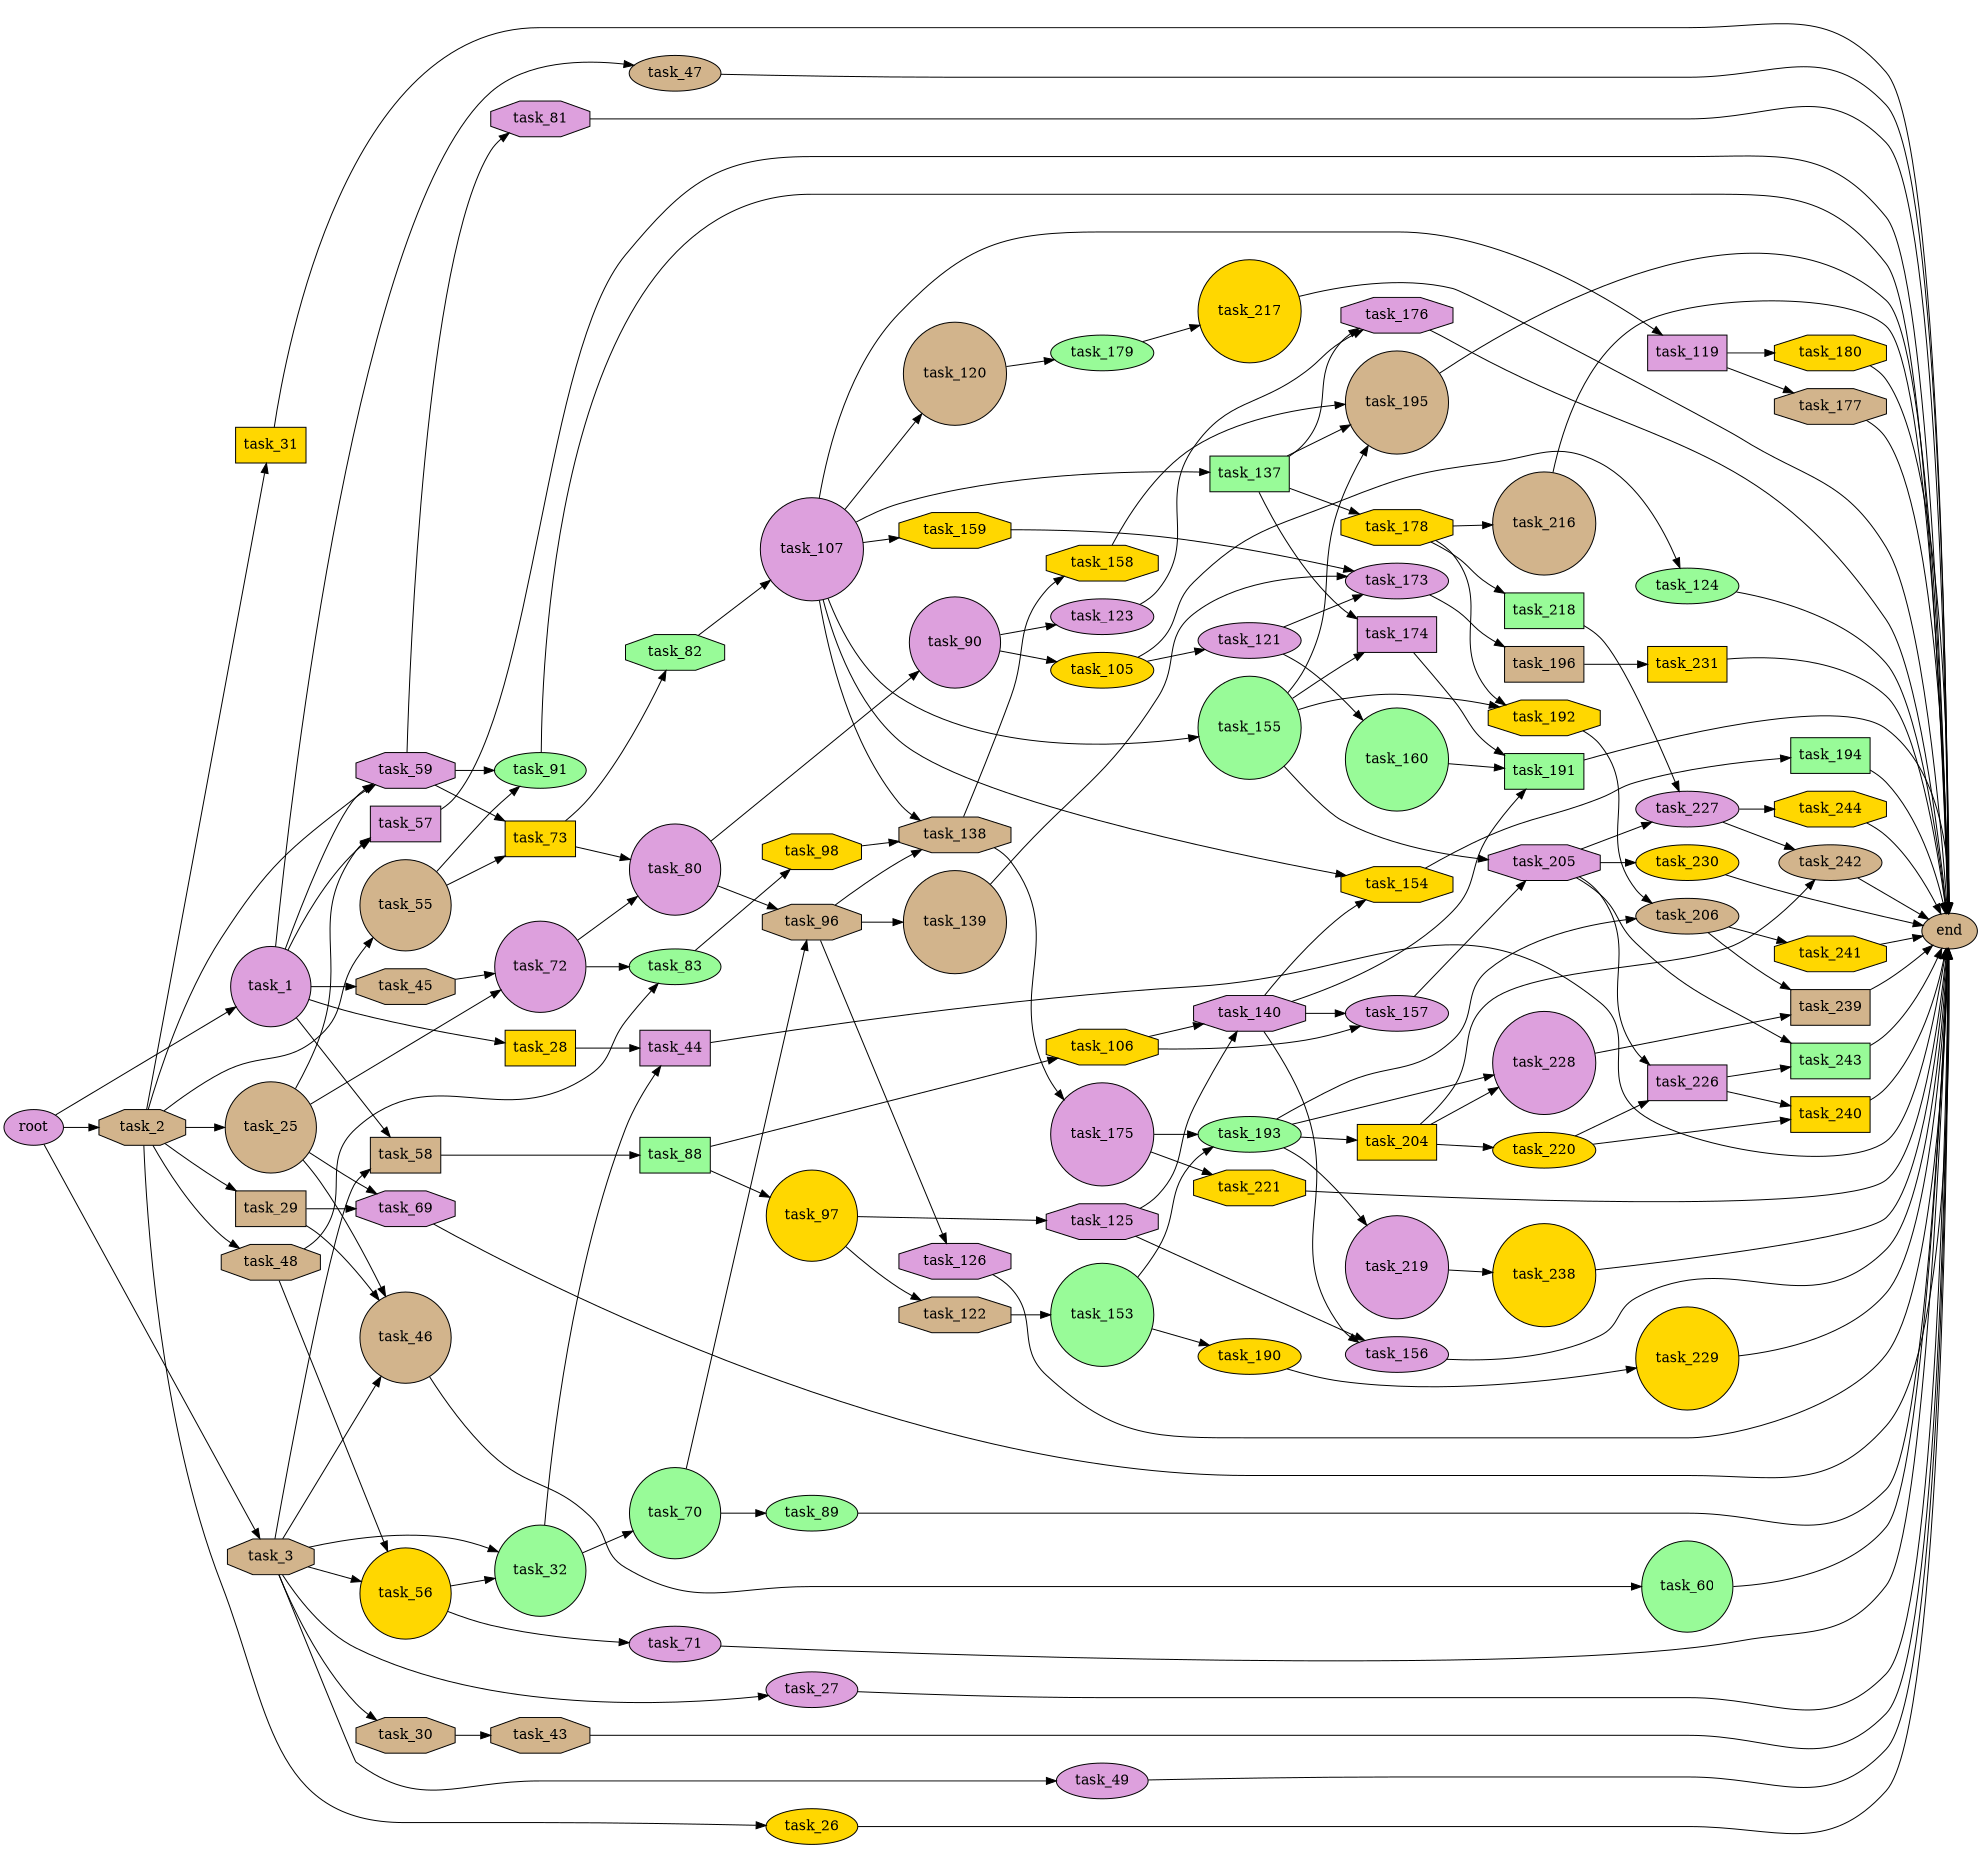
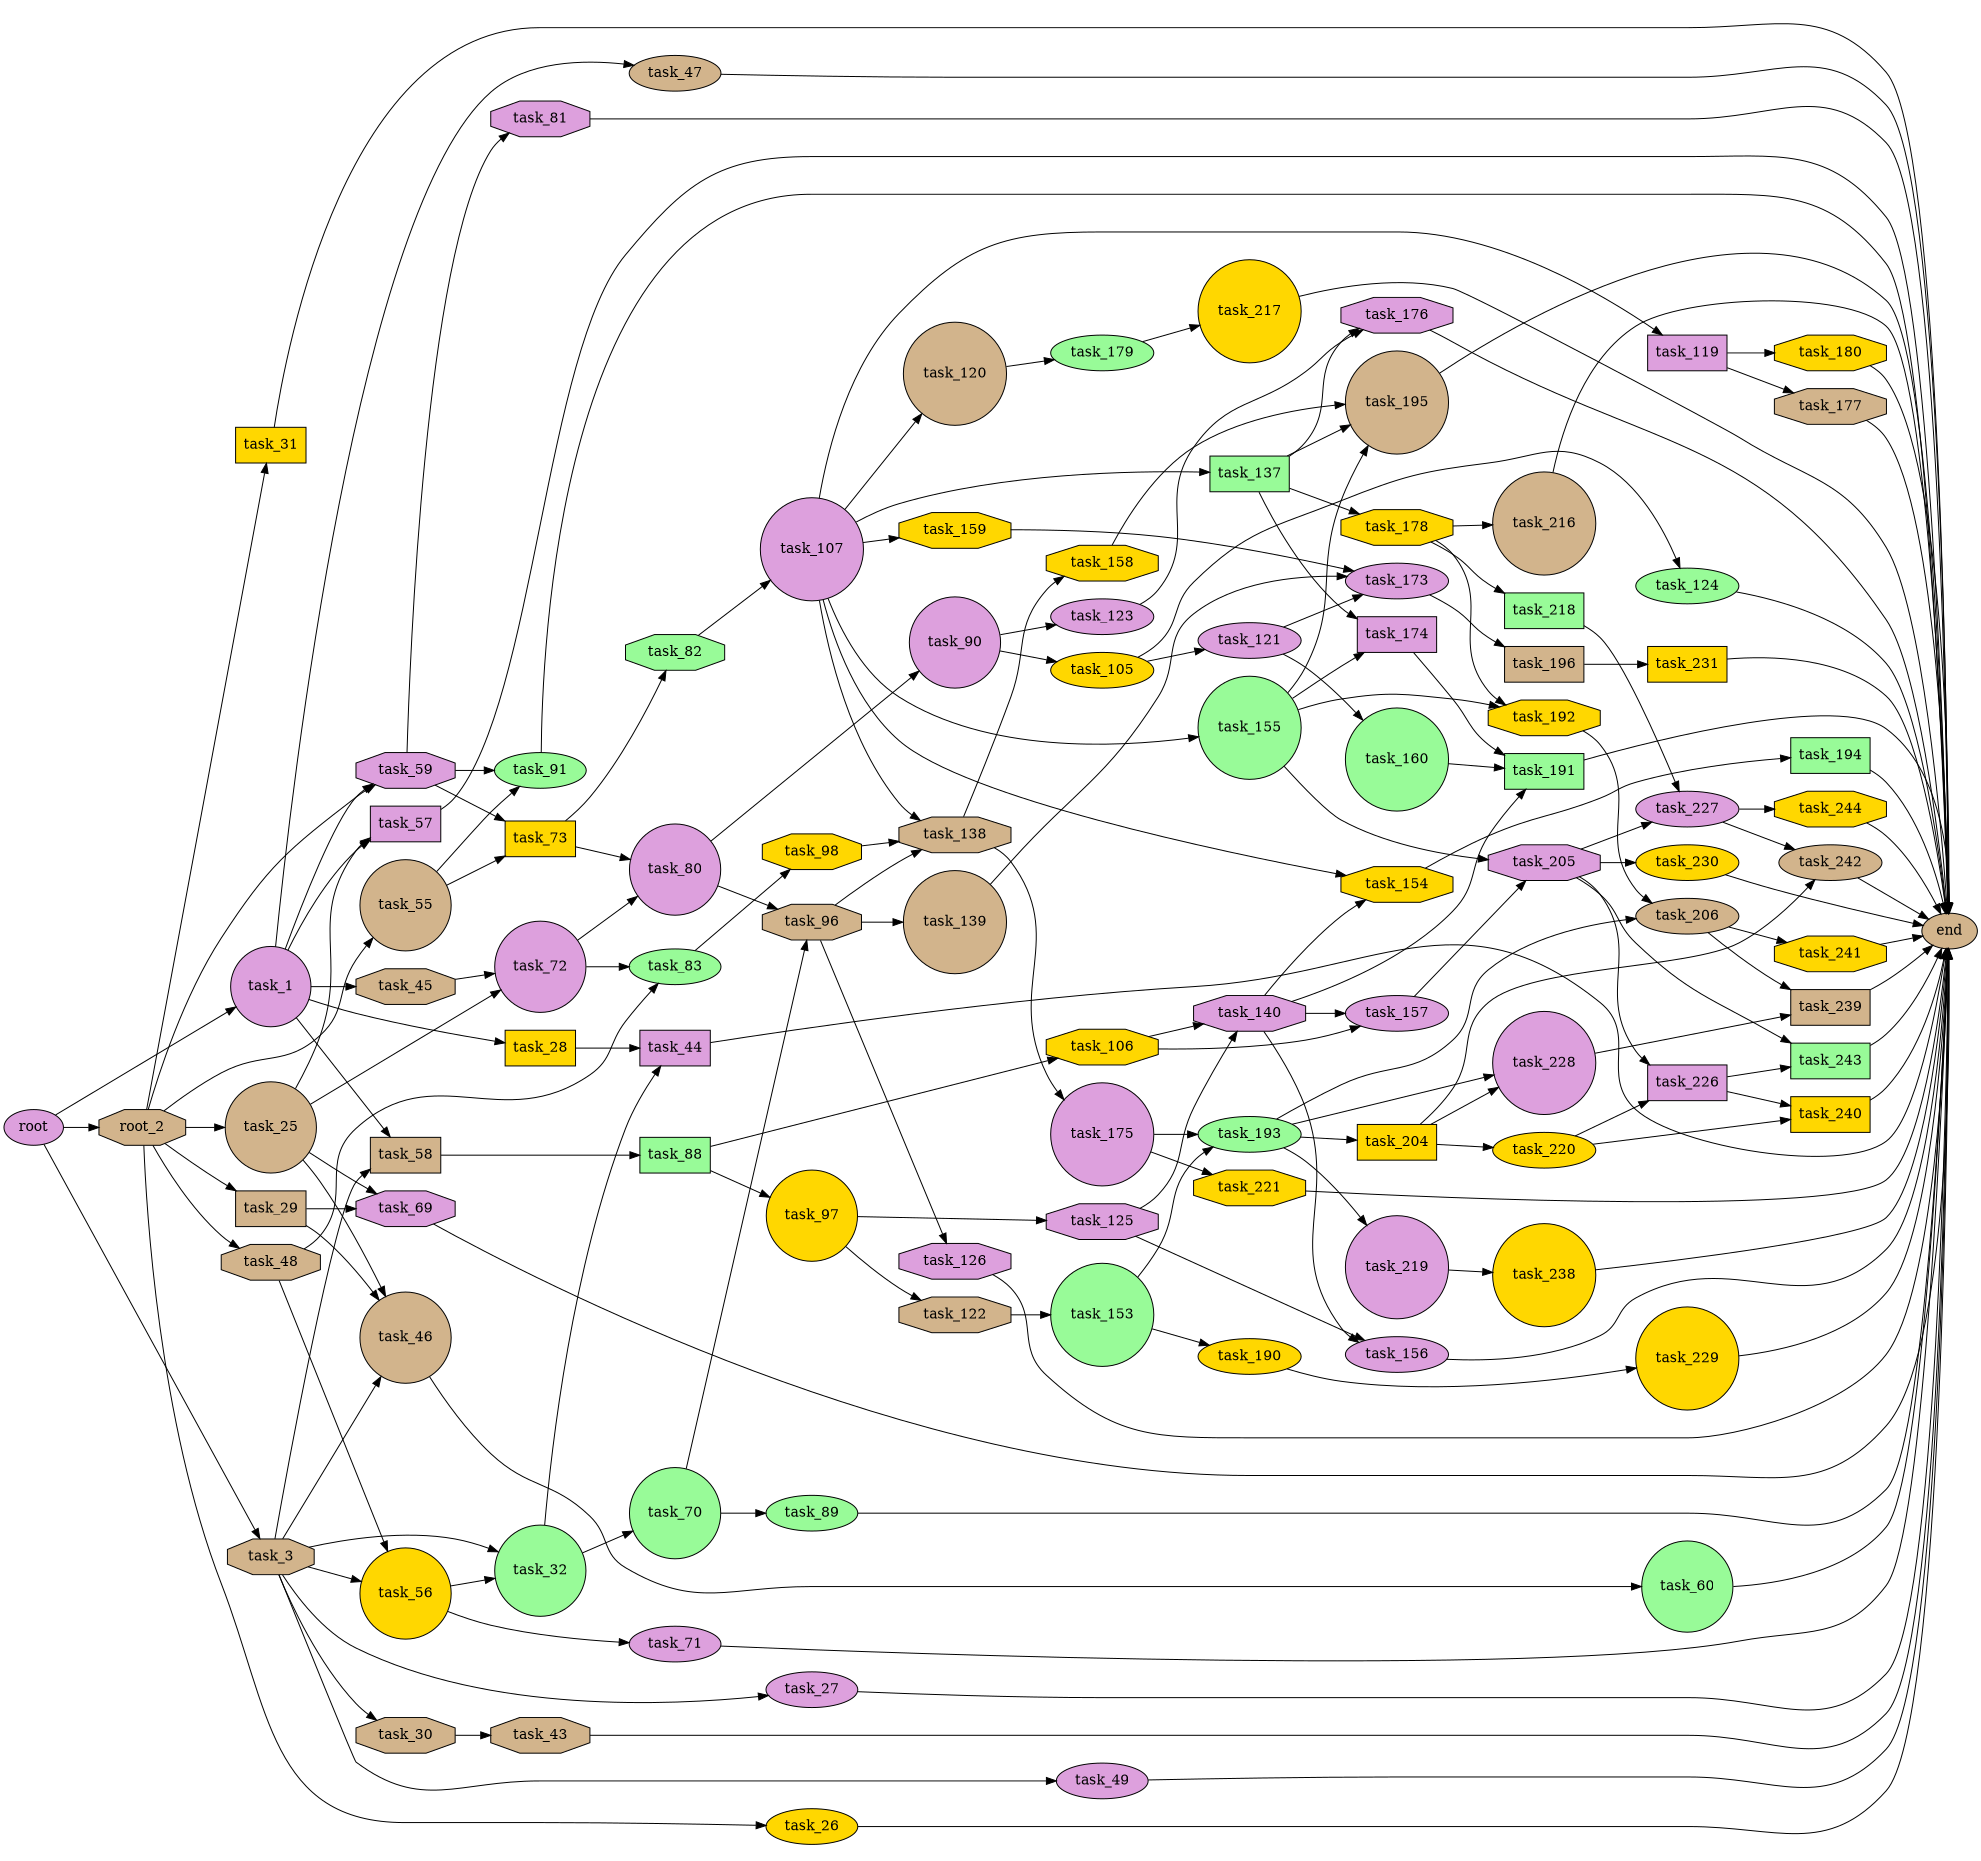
(142, 1127) -> (142, 1127)
